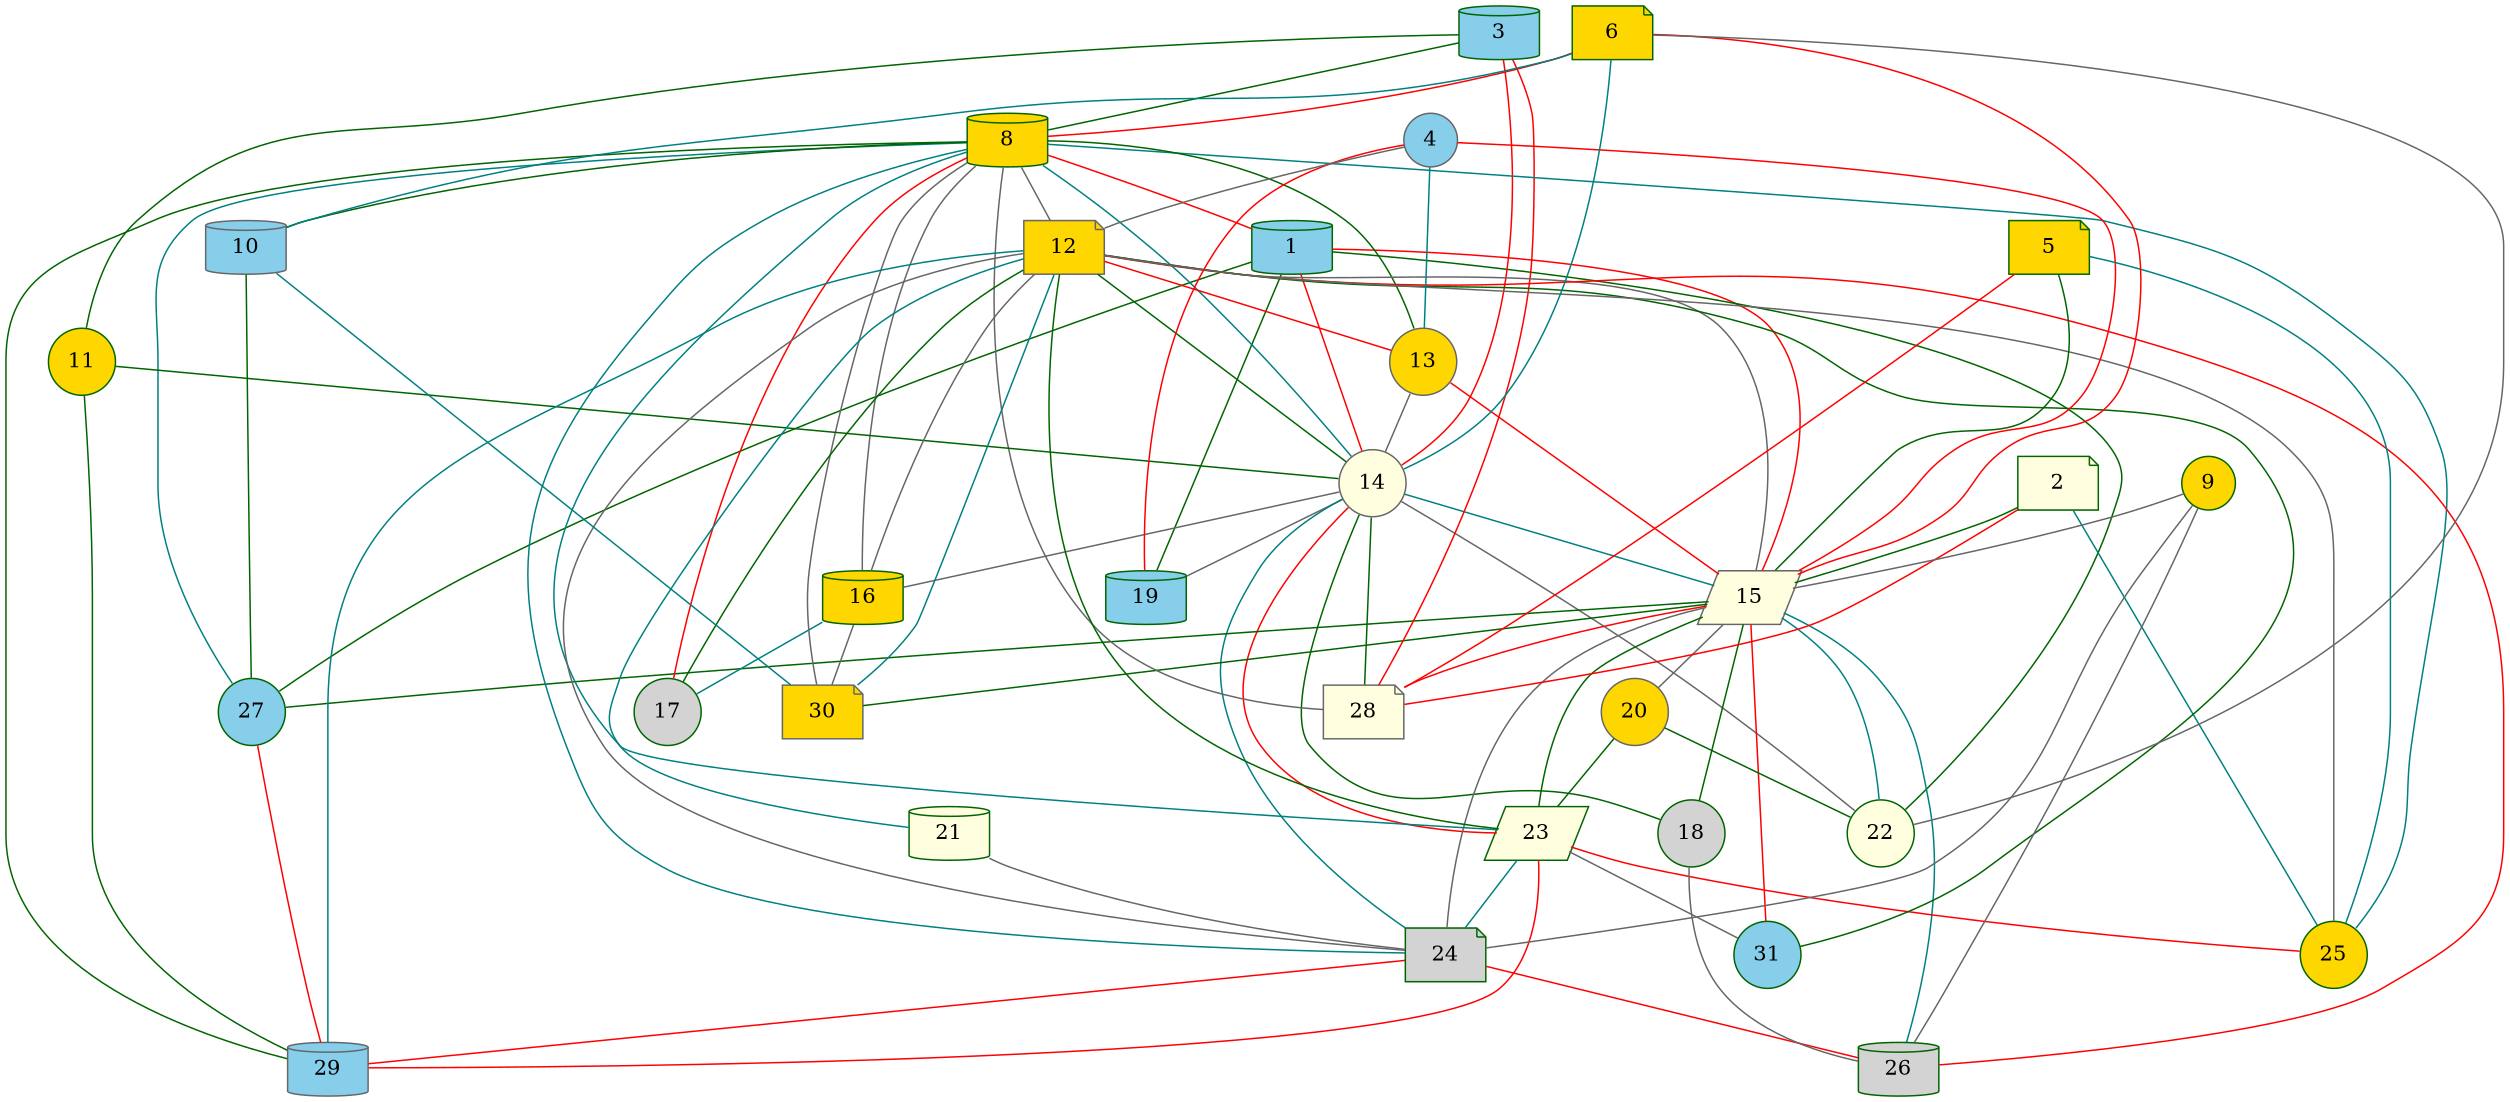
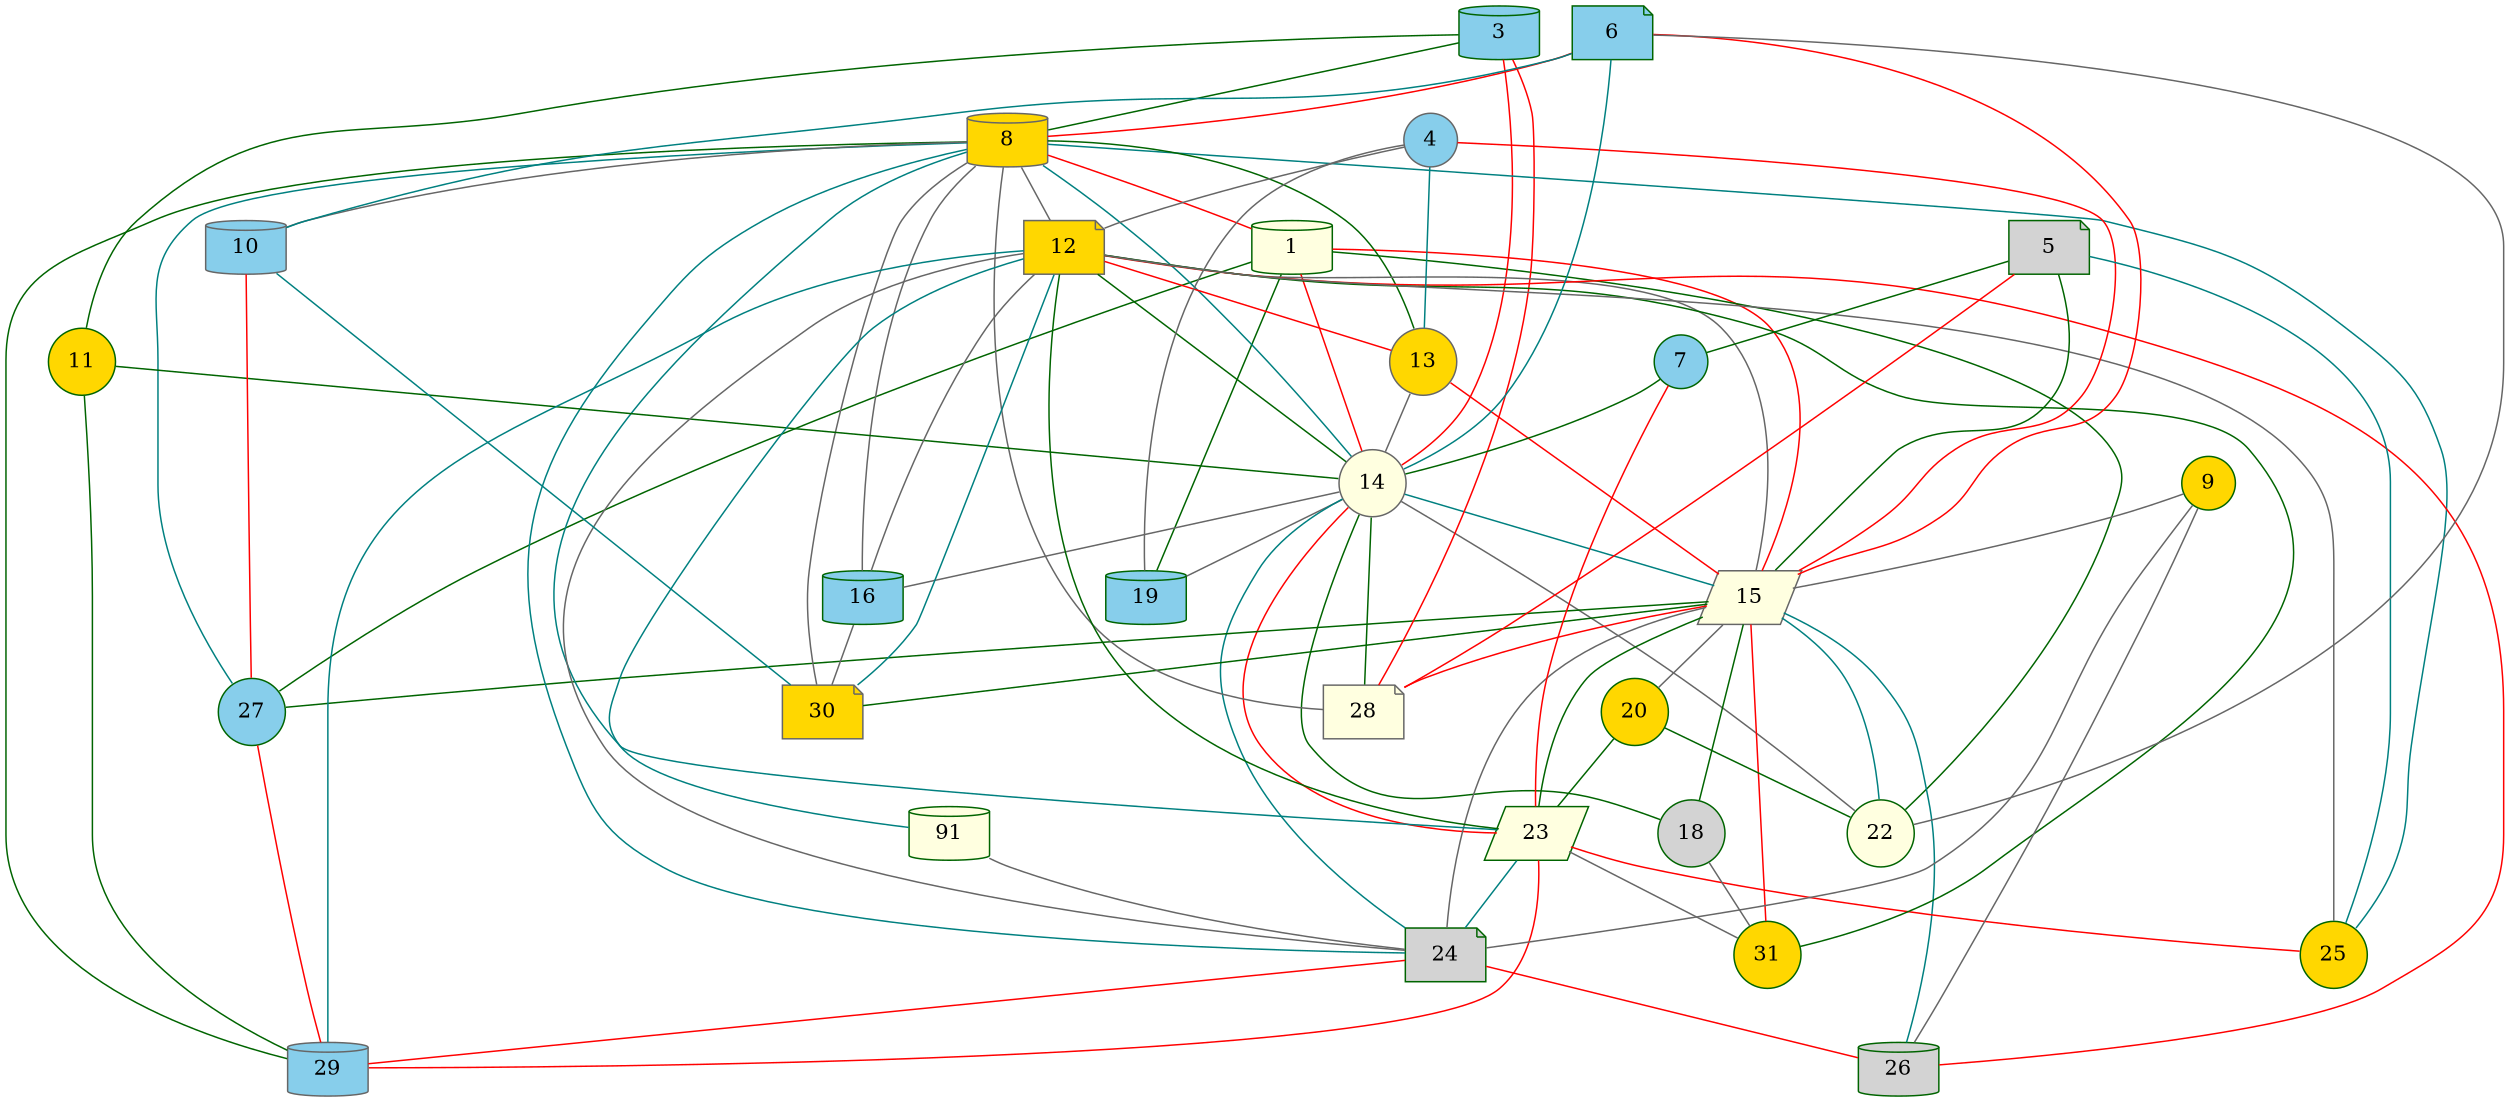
(1612, 33) -> (1612, 33)
(1007, 140) -> (1007, 140)
(573, 172) -> (573, 172)
(1292, 247) -> (1292, 247)
(2049, 247) -> (2049, 247)
(1190, 299) -> (1190, 299)
none -> (1681, 362)
(248, 476) -> (248, 476)
(2058, 483) -> none
(863, 598) -> (863, 598)
(668, 712) -> none
(1635, 712) -> (1635, 712)
(949, 833) -> (949, 833)
(1767, 955) -> (1767, 955)
(1730, 1000) -> (1729, 894)
